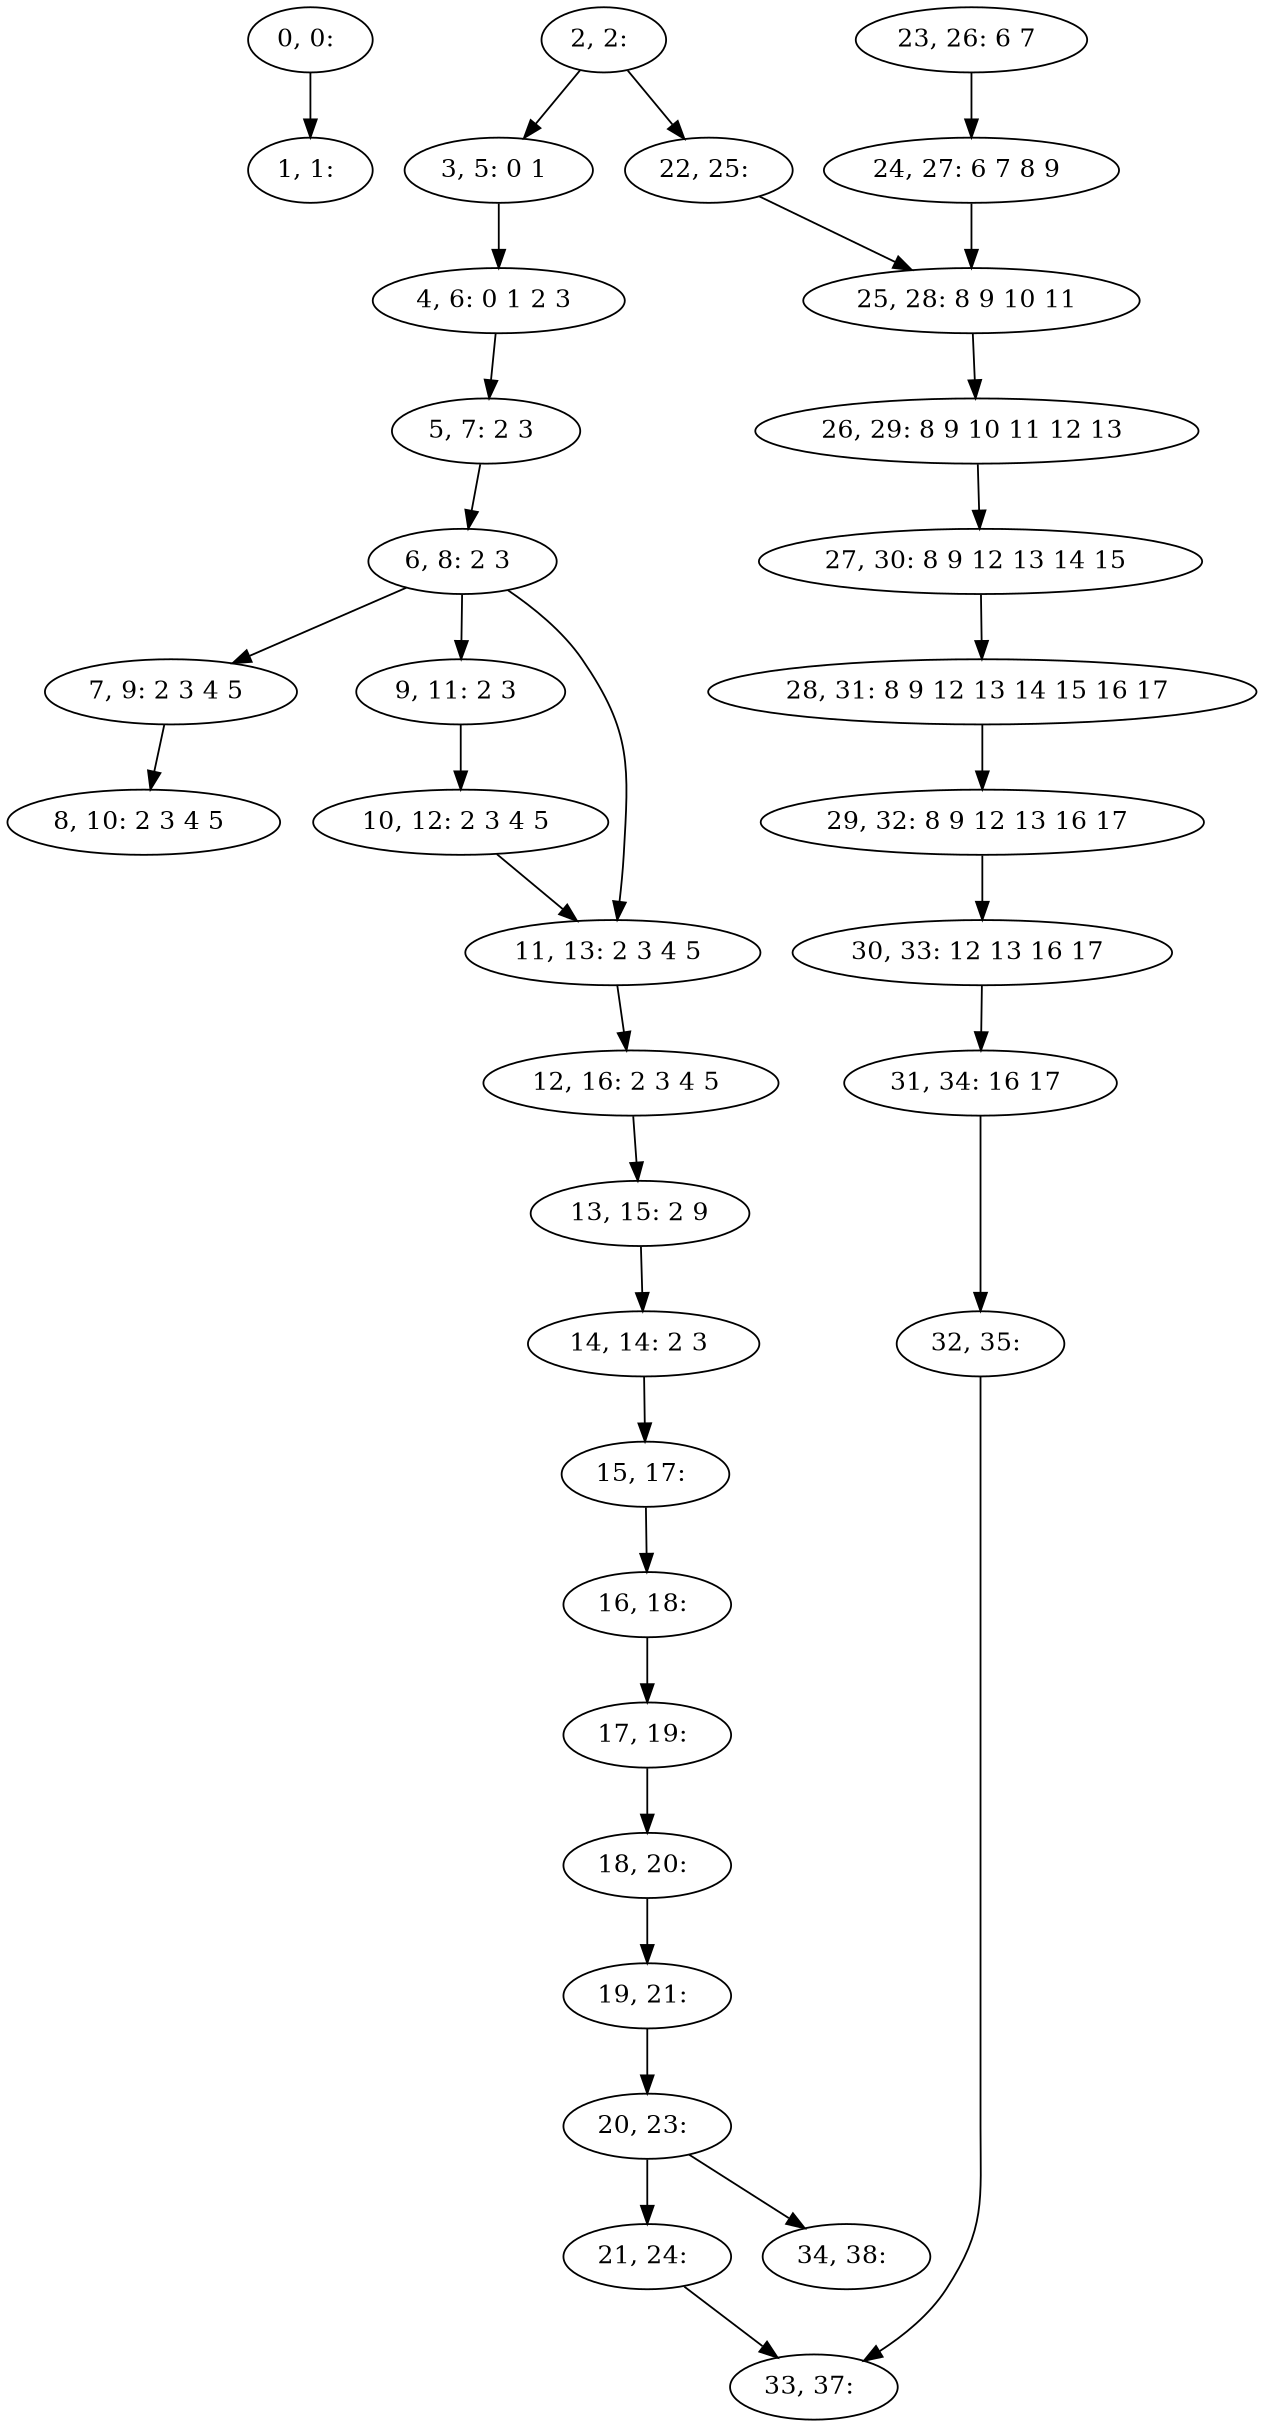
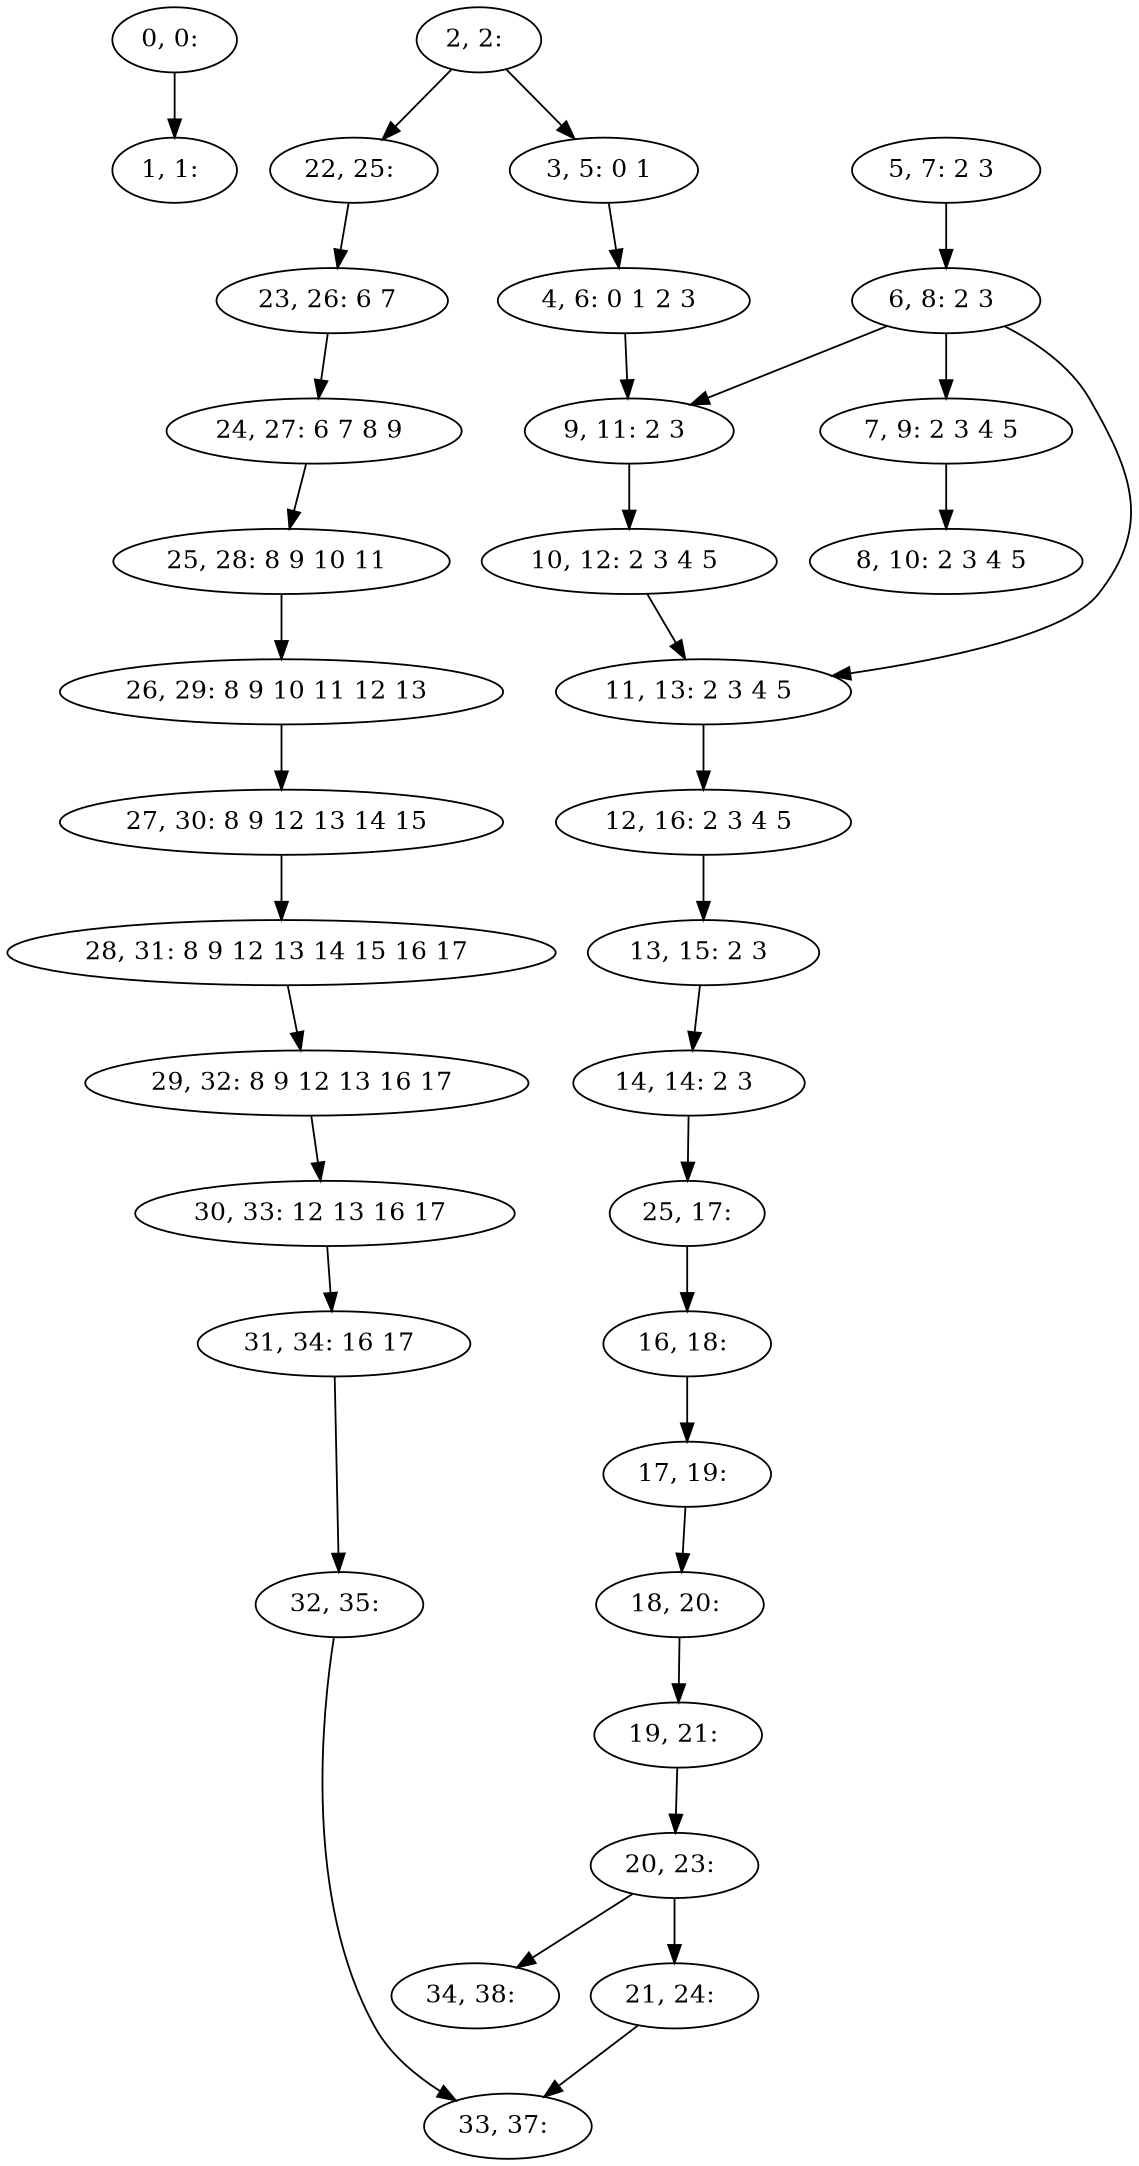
(827, 229) -> (345, 227)
(493, 357) -> (626, 357)
(640, 1213) -> (704, 953)
(645, 1474) -> (687, 1213)
